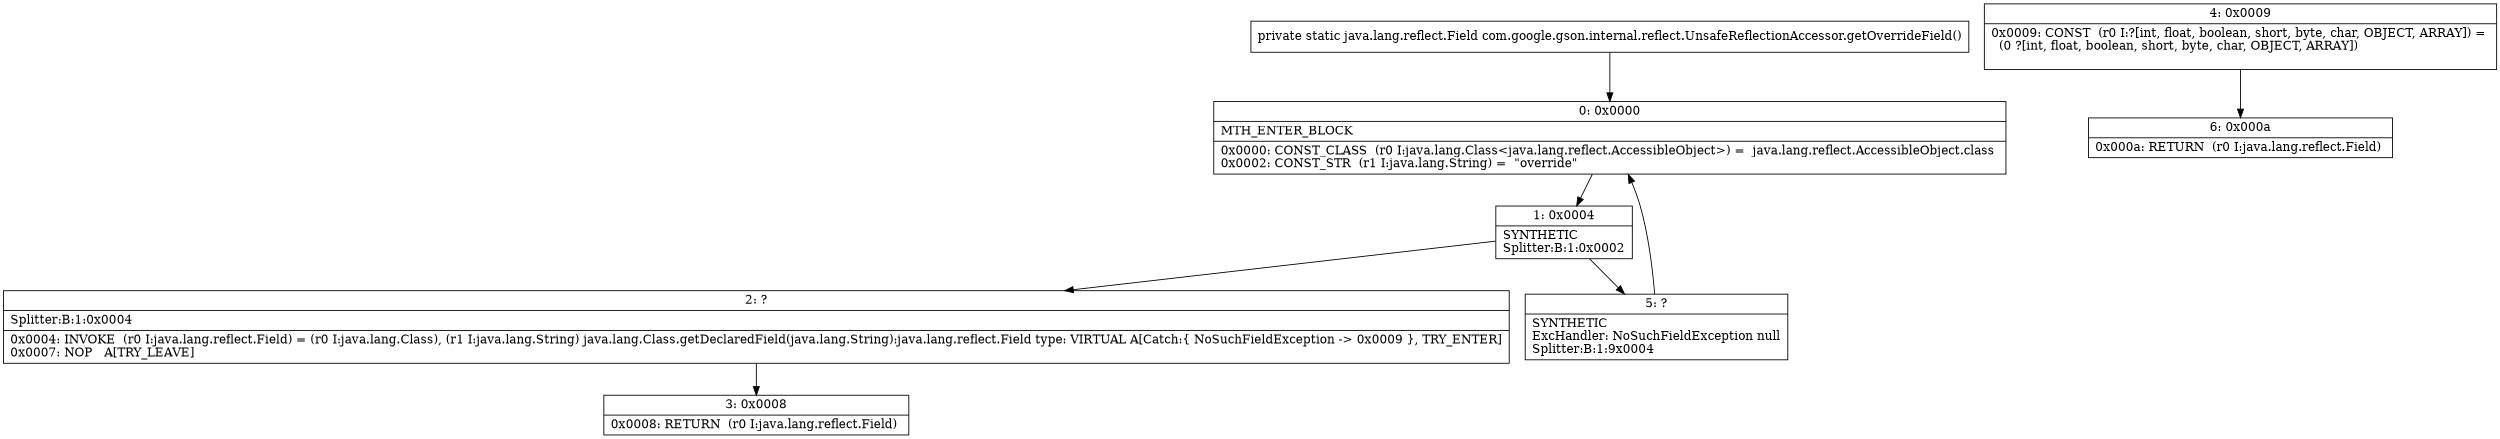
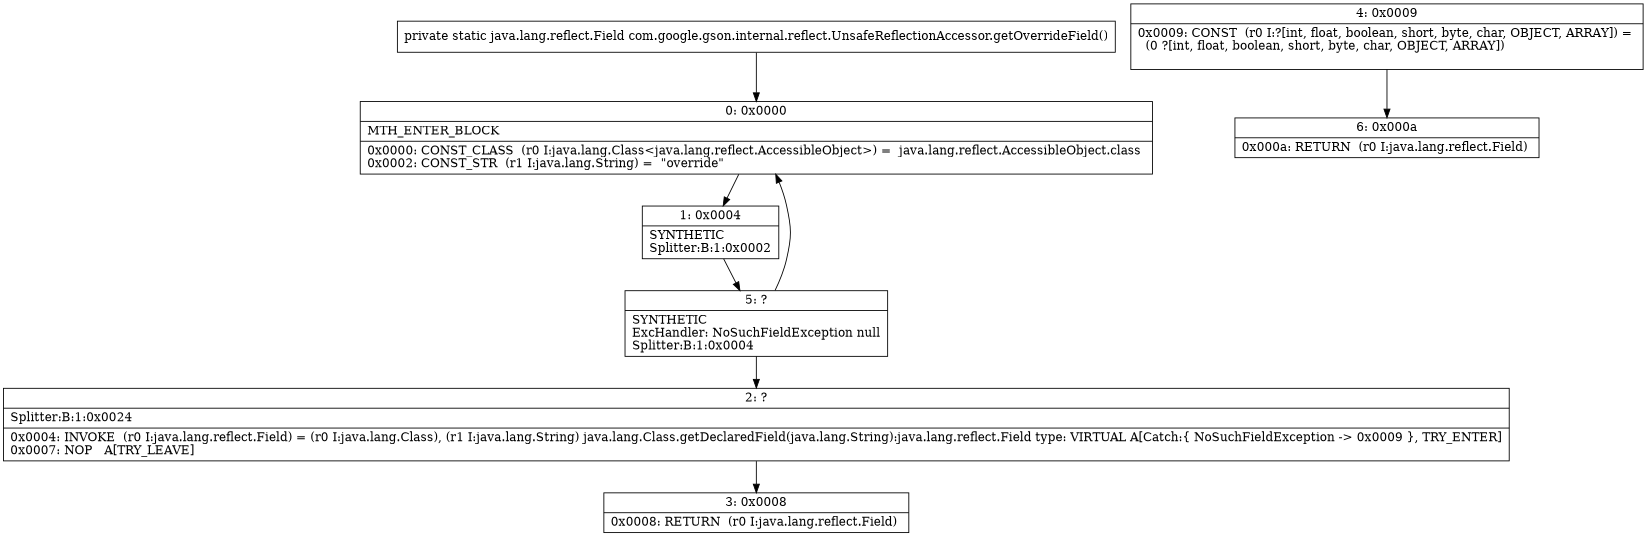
(1284, 265) -> (756, 368)
(72, 320) -> (72, 418)
(1593, 349) -> (693, 346)
